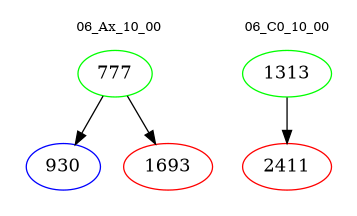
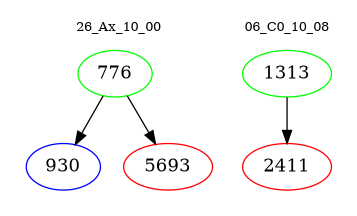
(119, 28) -> (119, 28)
(287, 28) -> (287, 28)
(115, 74) -> (115, 74)
(168, 167) -> (168, 167)
